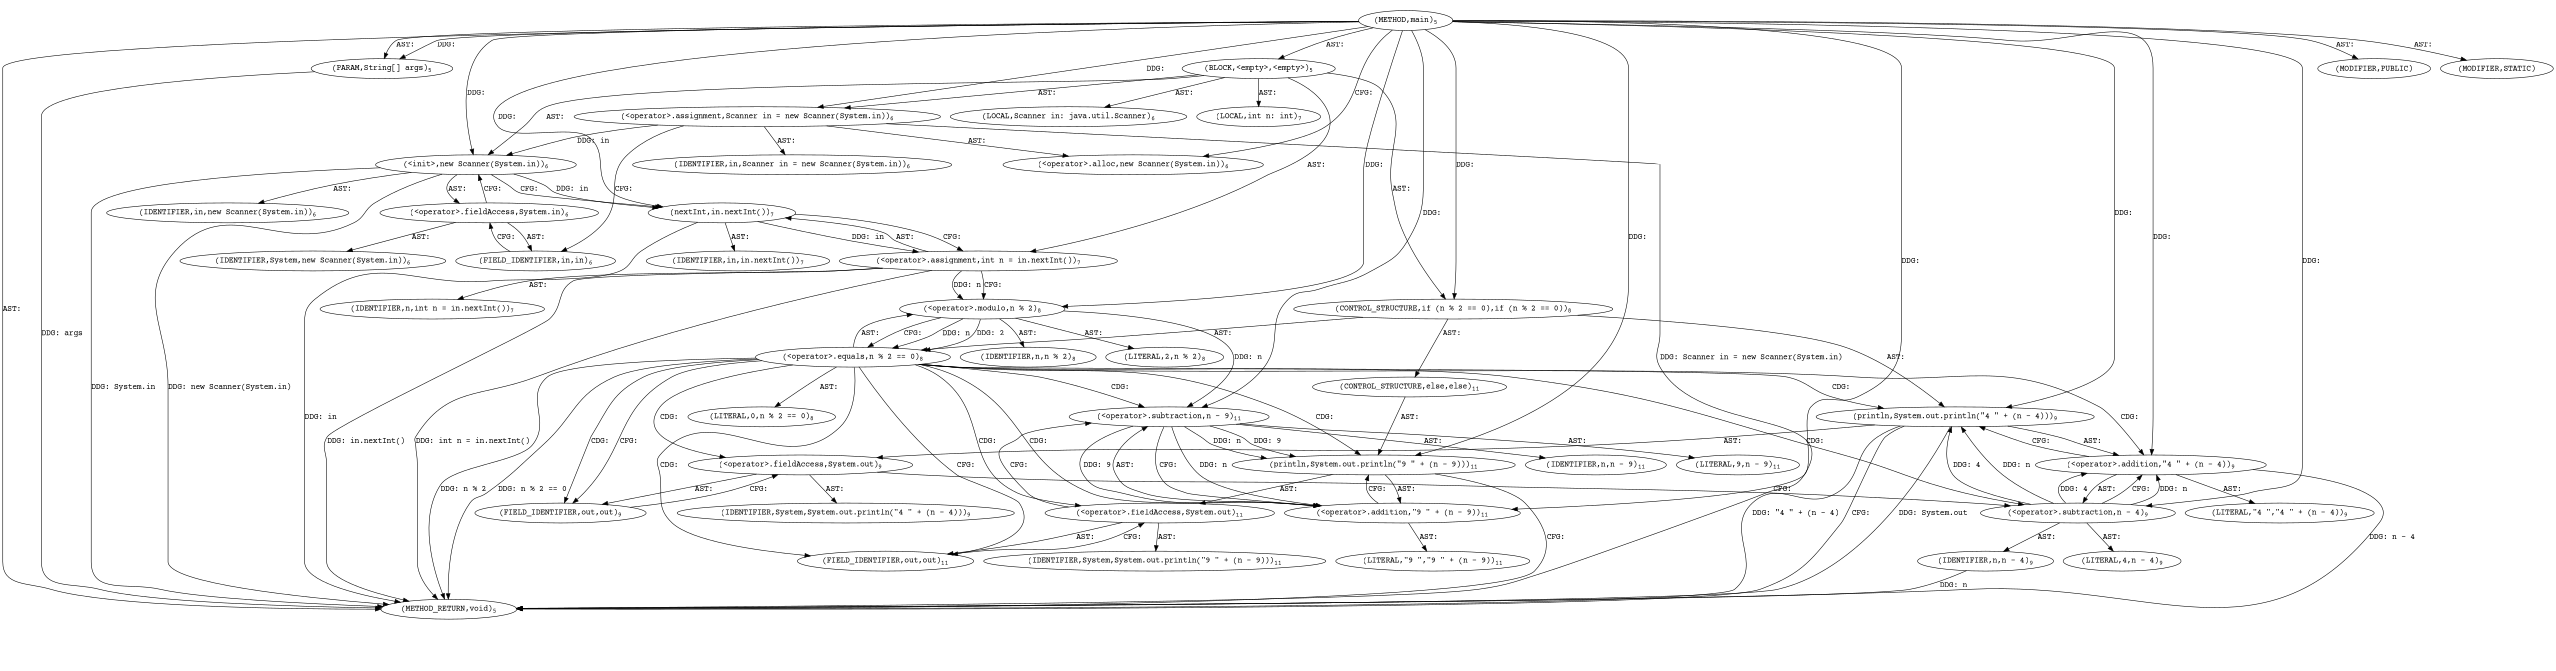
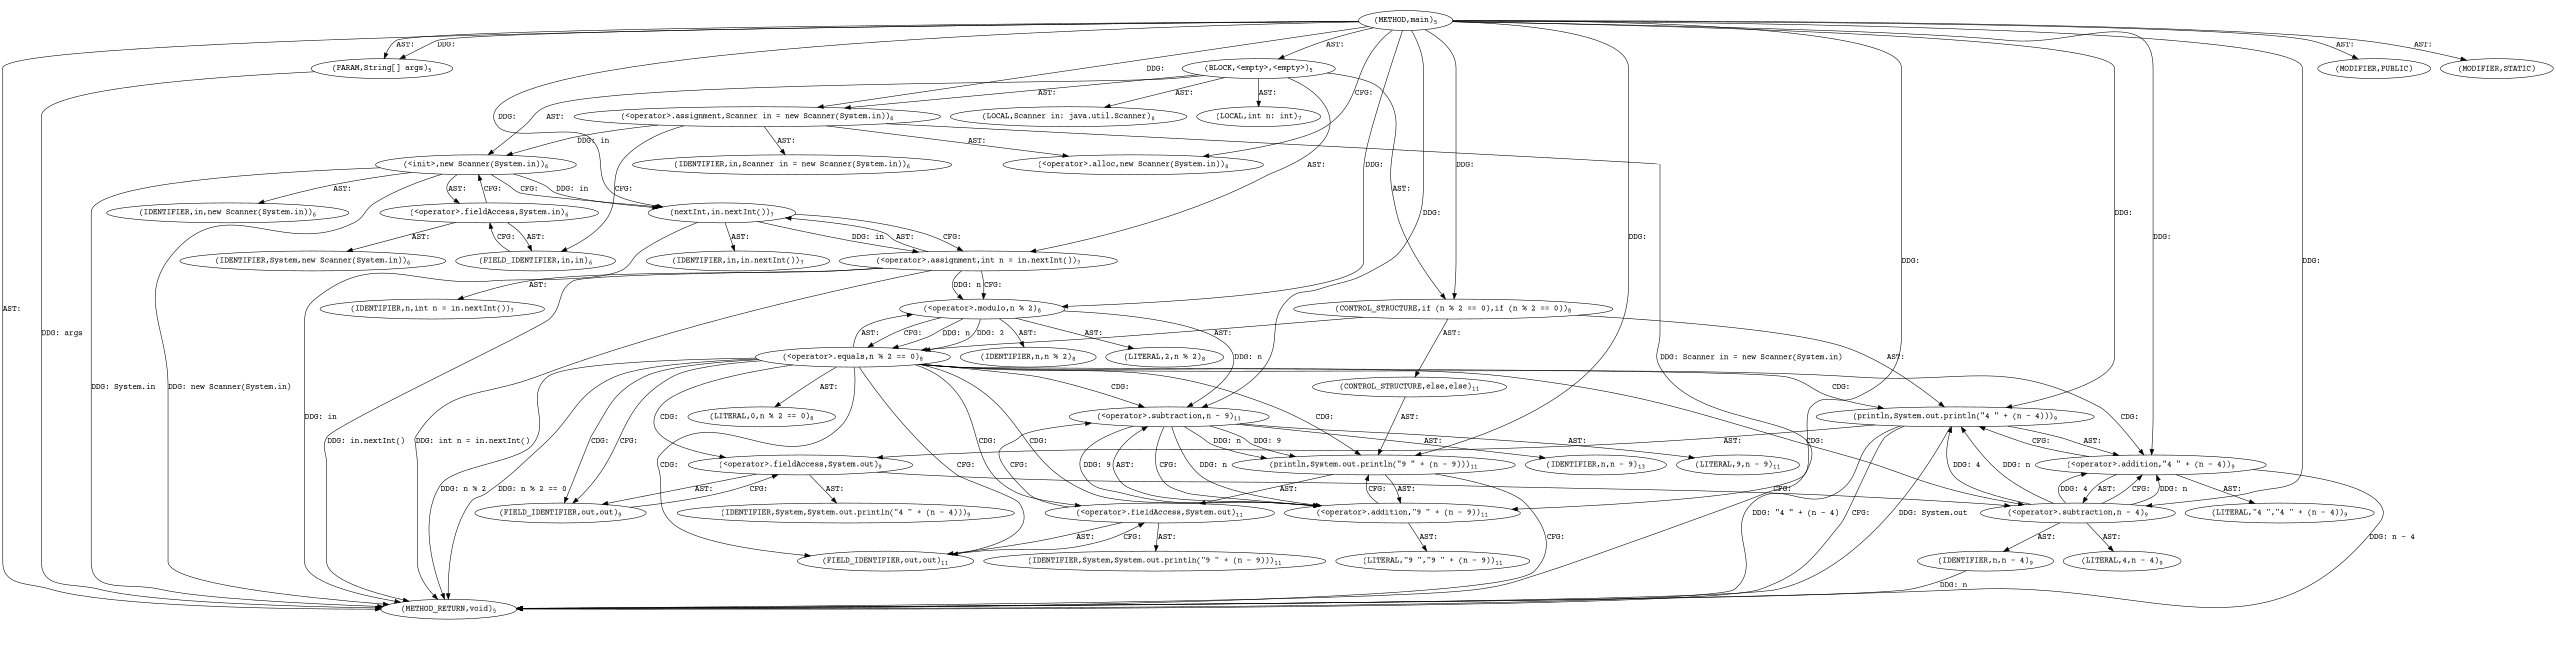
(867, 27) -> none
(1642, 464) -> (1642, 464)
